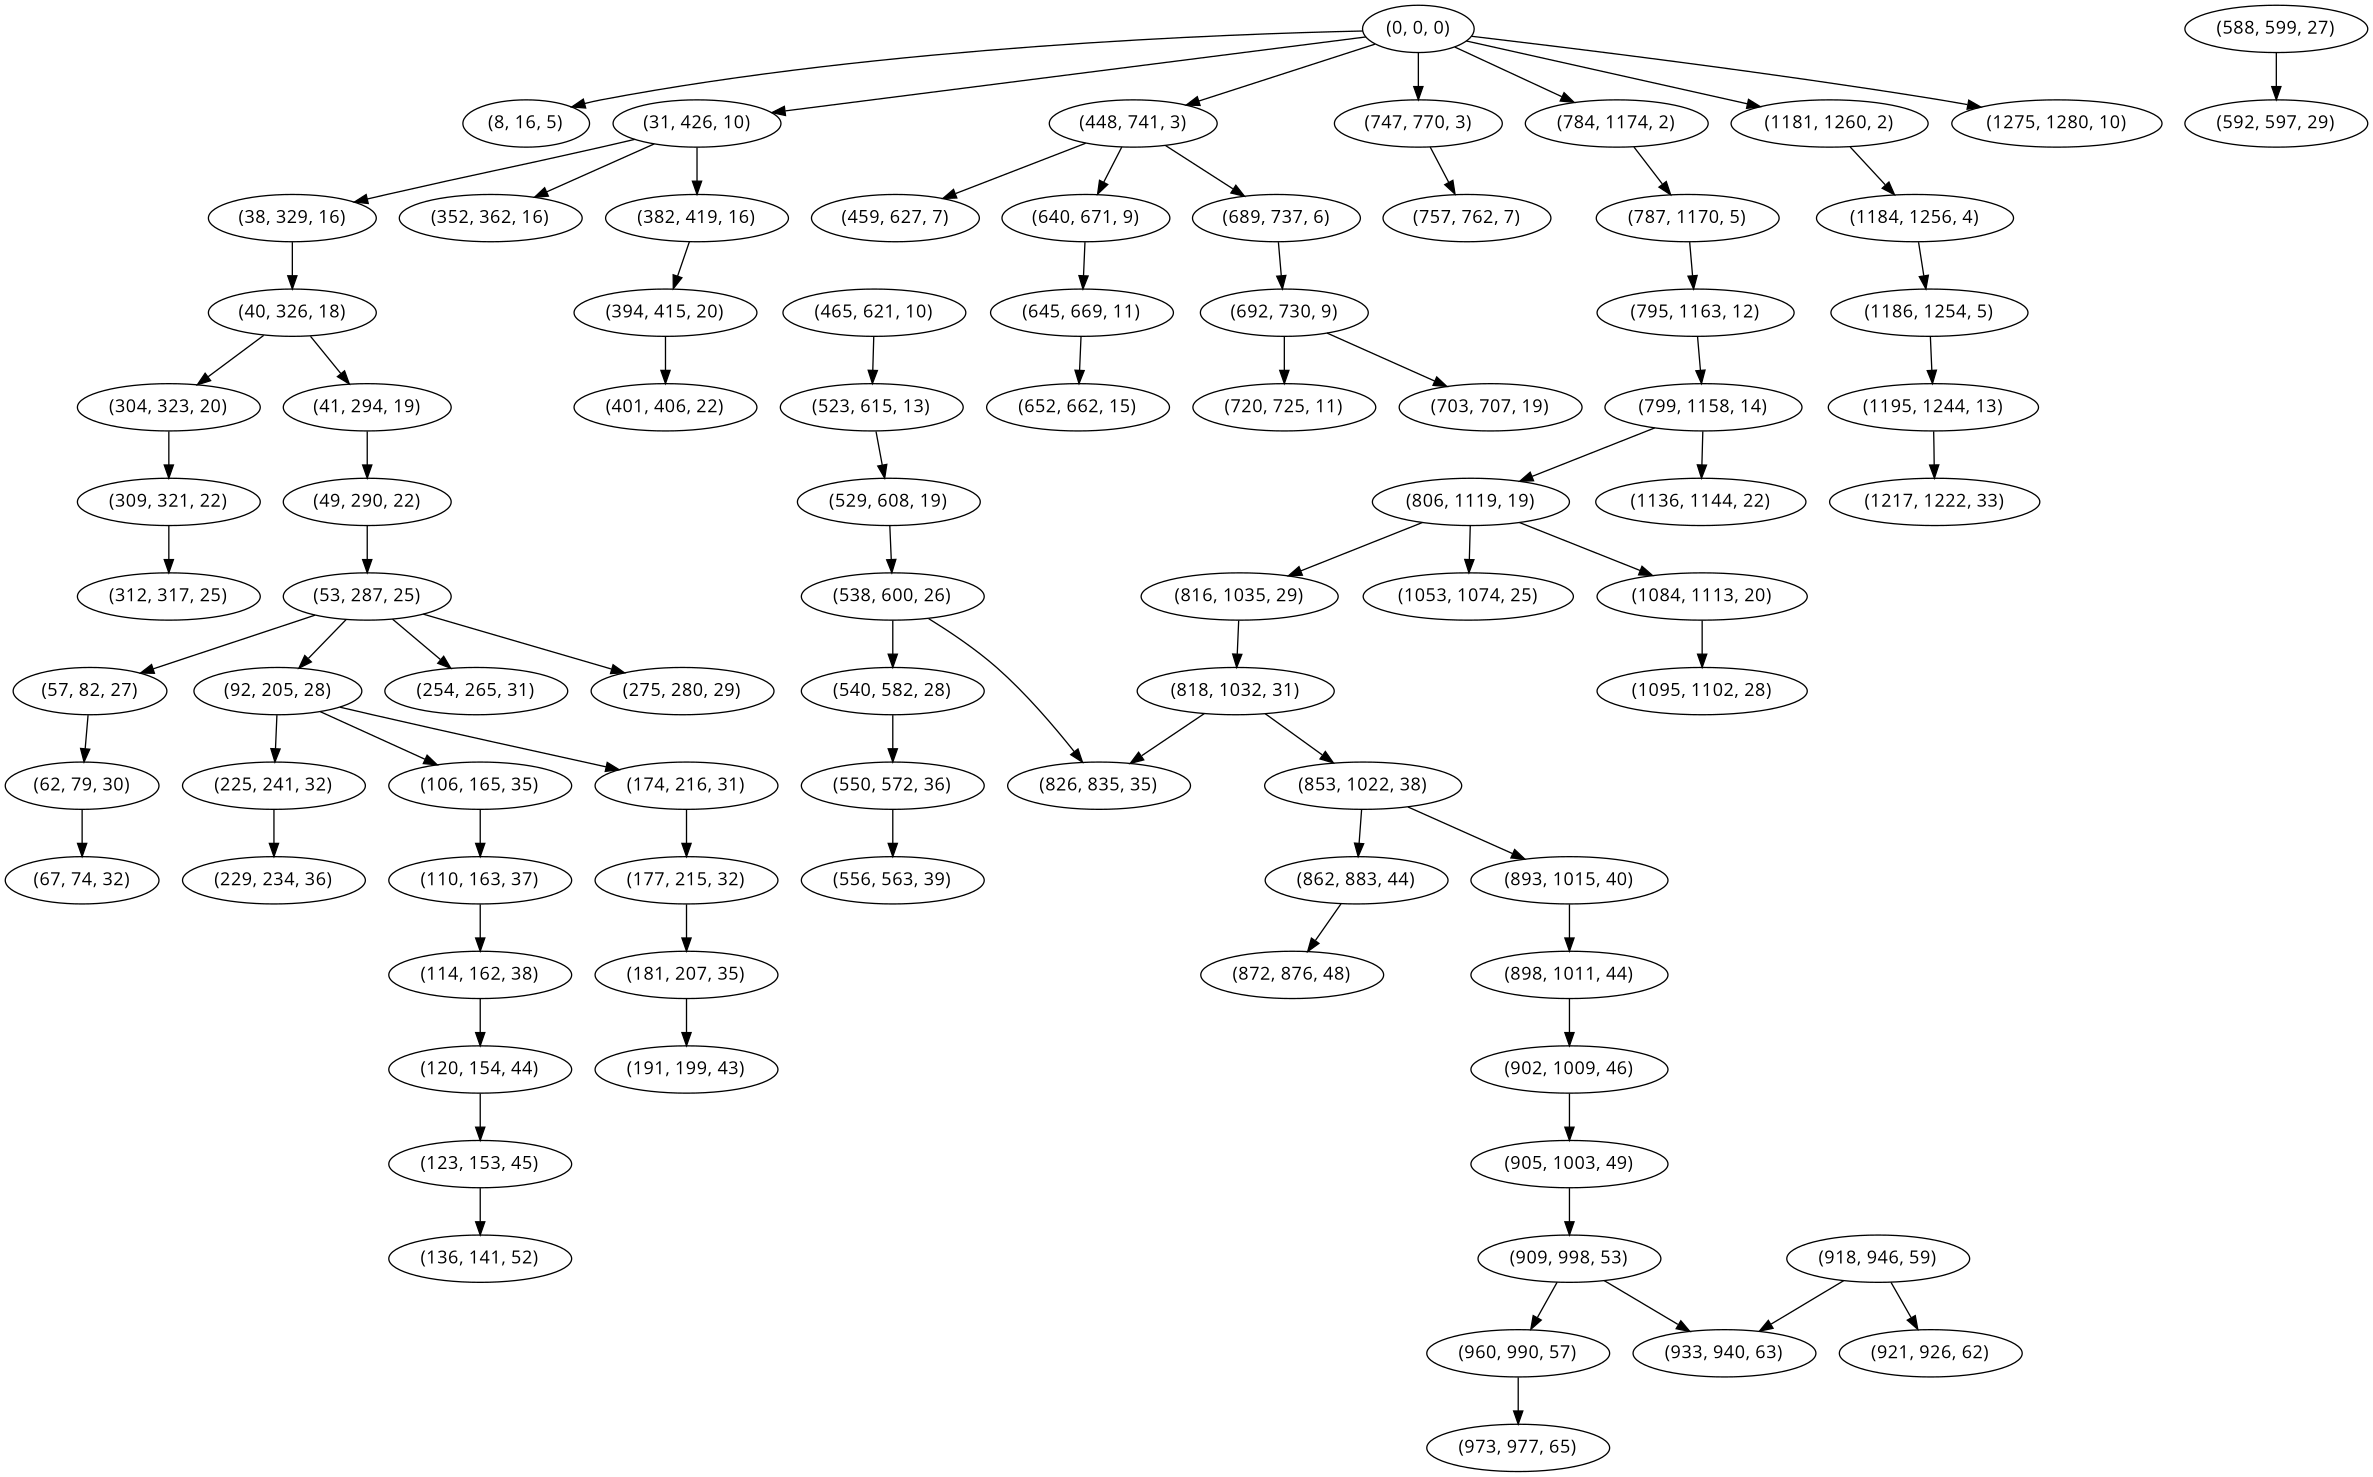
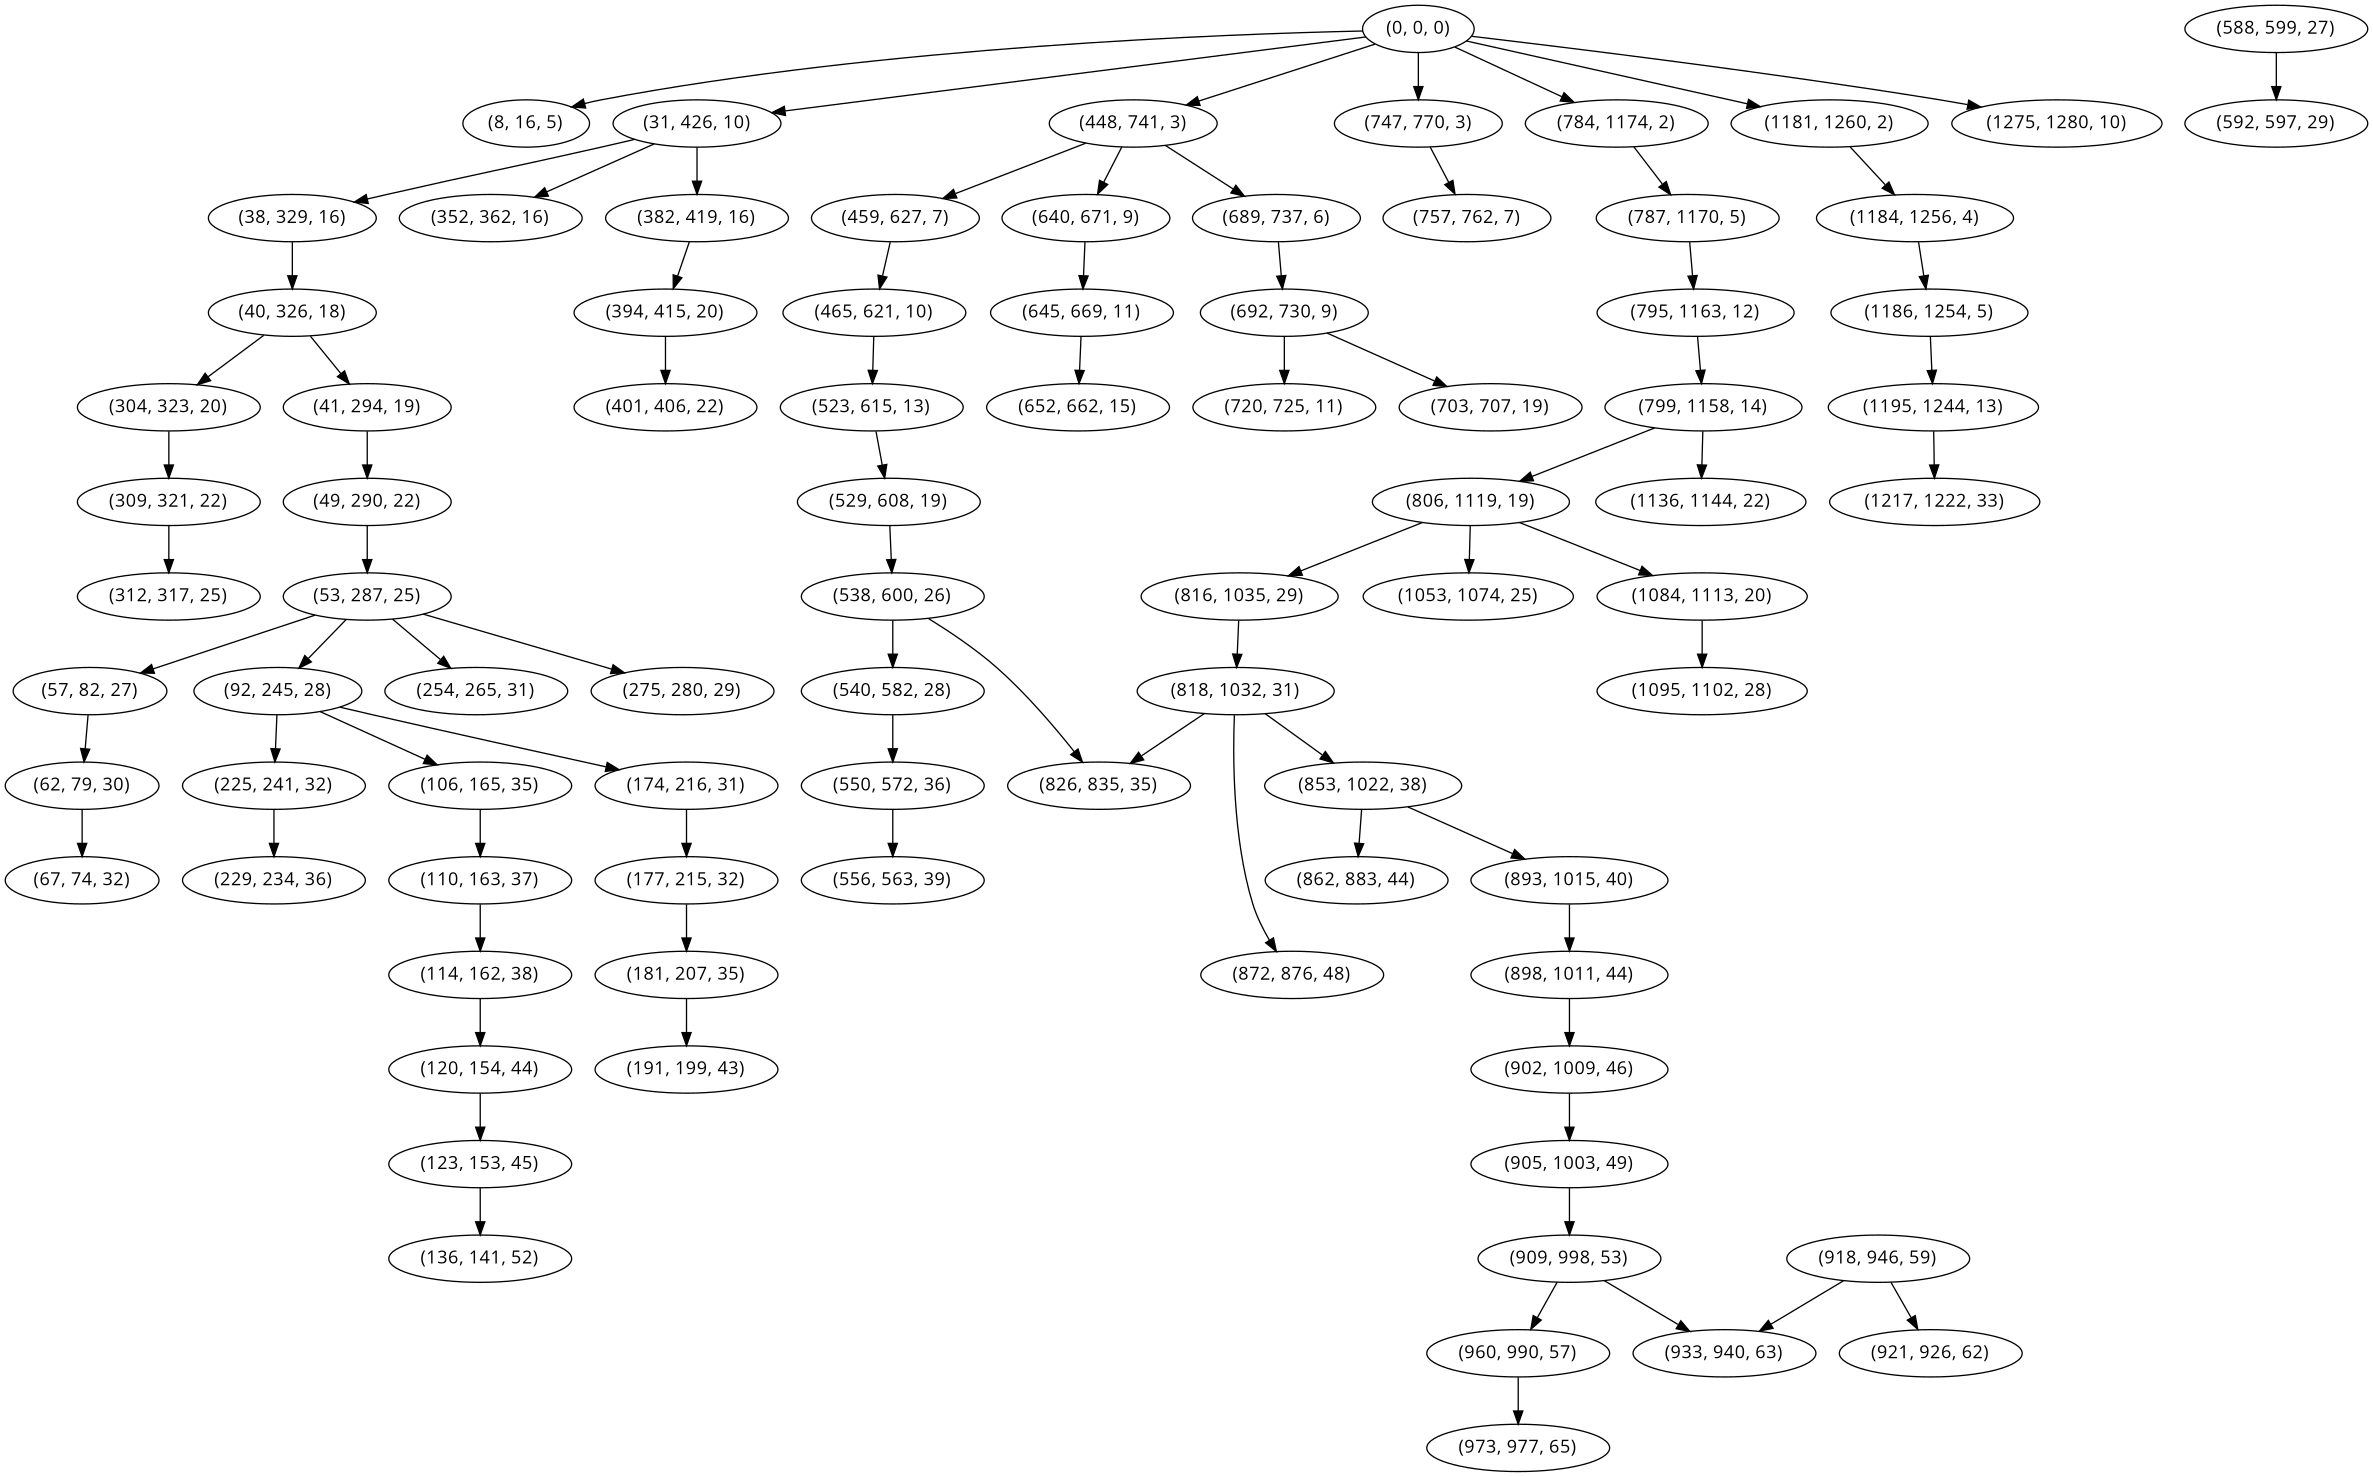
none -> (886, 259)
(278, 691) -> (278, 691)
(1328, 922) -> (1238, 830)
